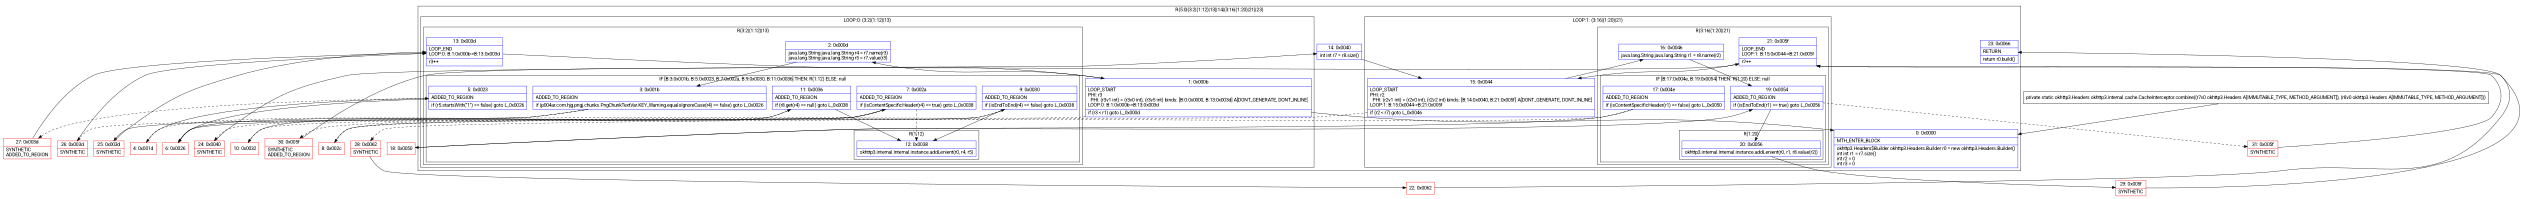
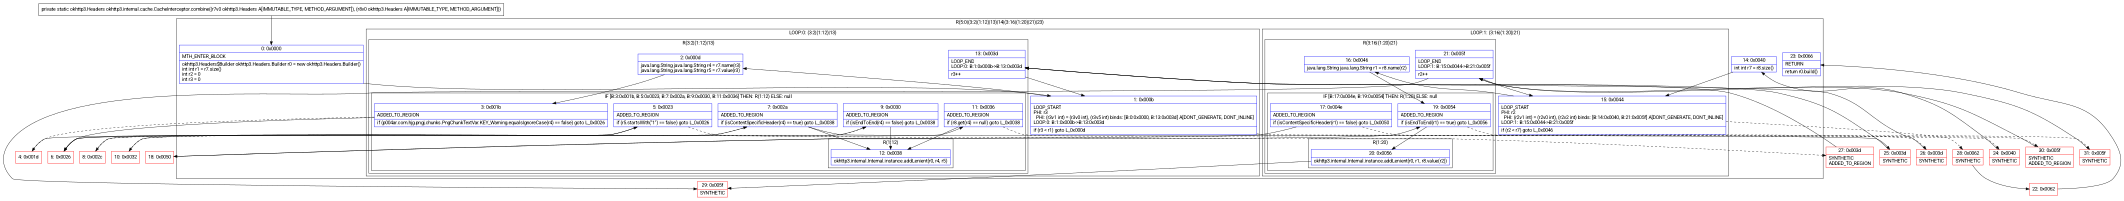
(2517, 115) -> (353, 93)
(1584, 121) -> (705, 89)
(916, 123) -> (848, 141)
